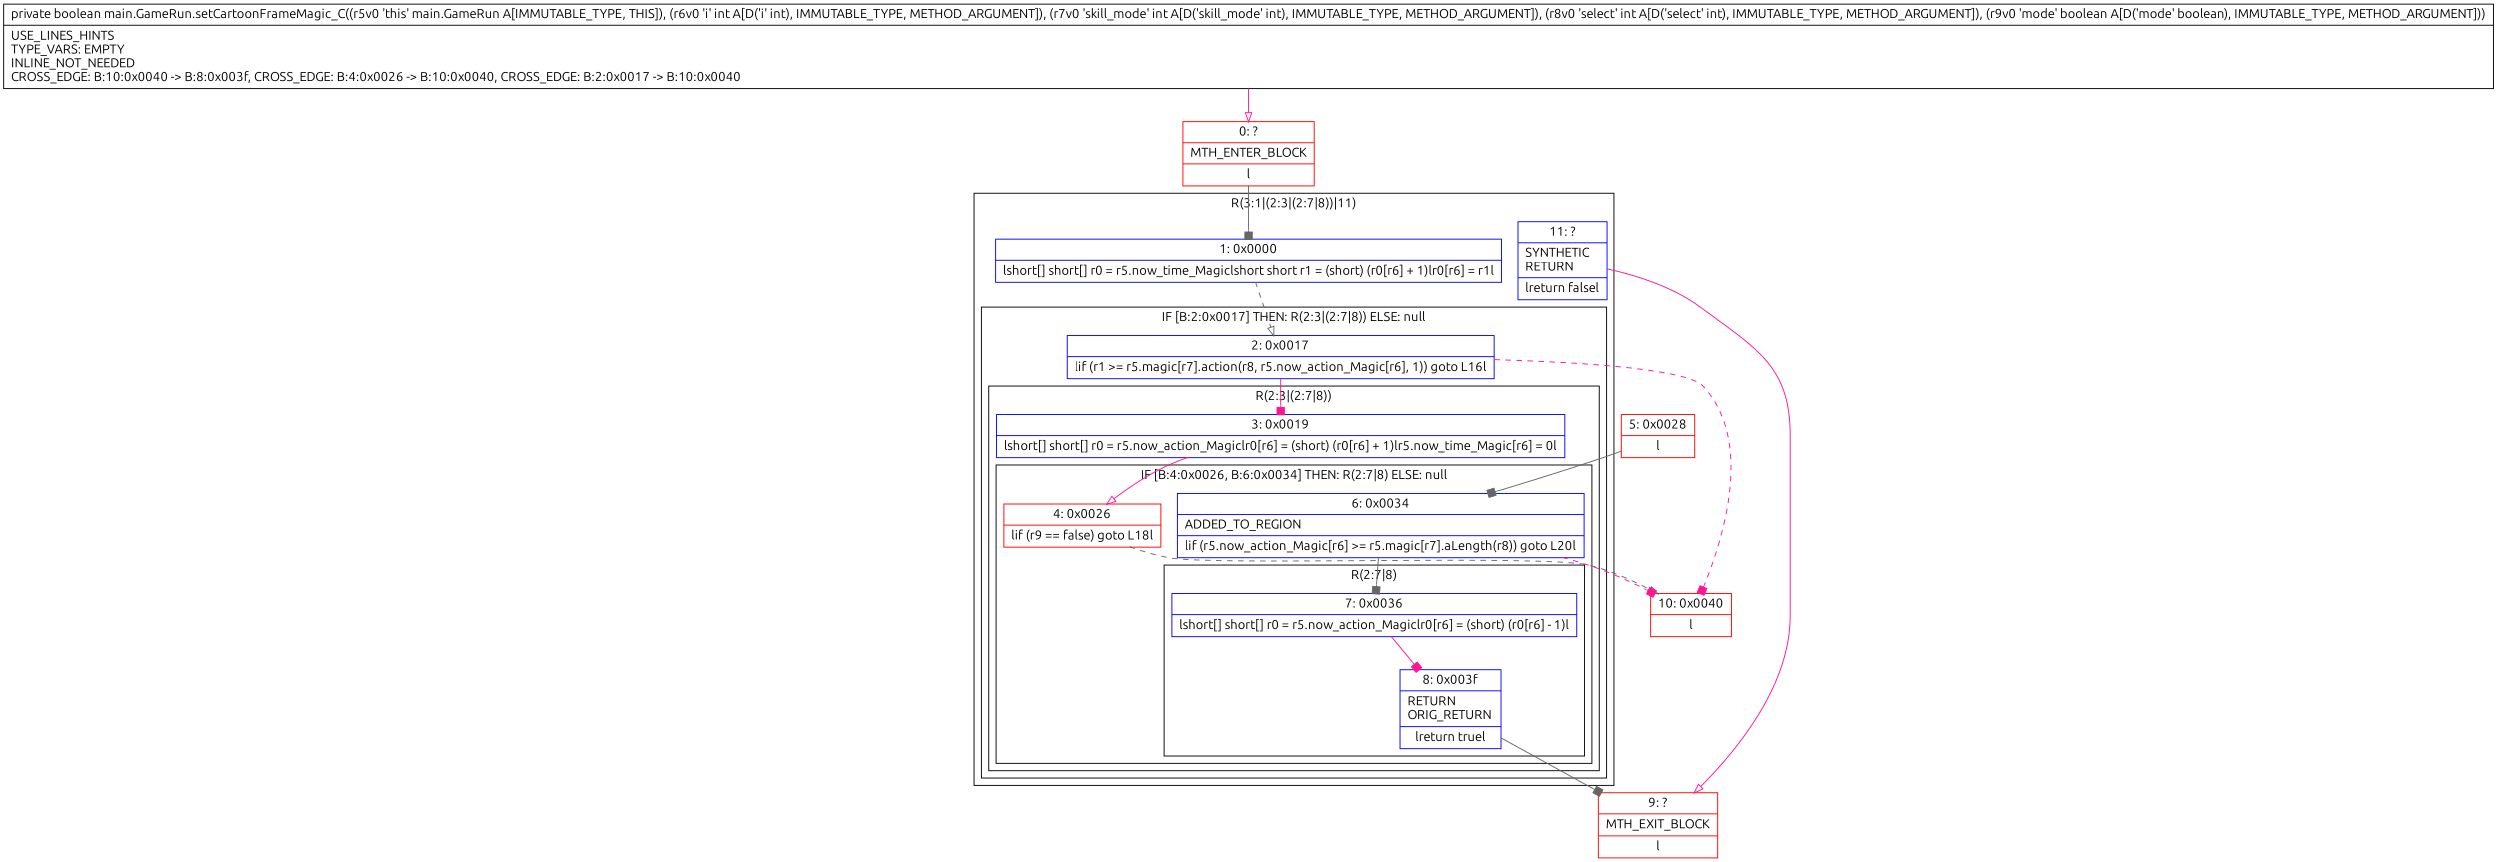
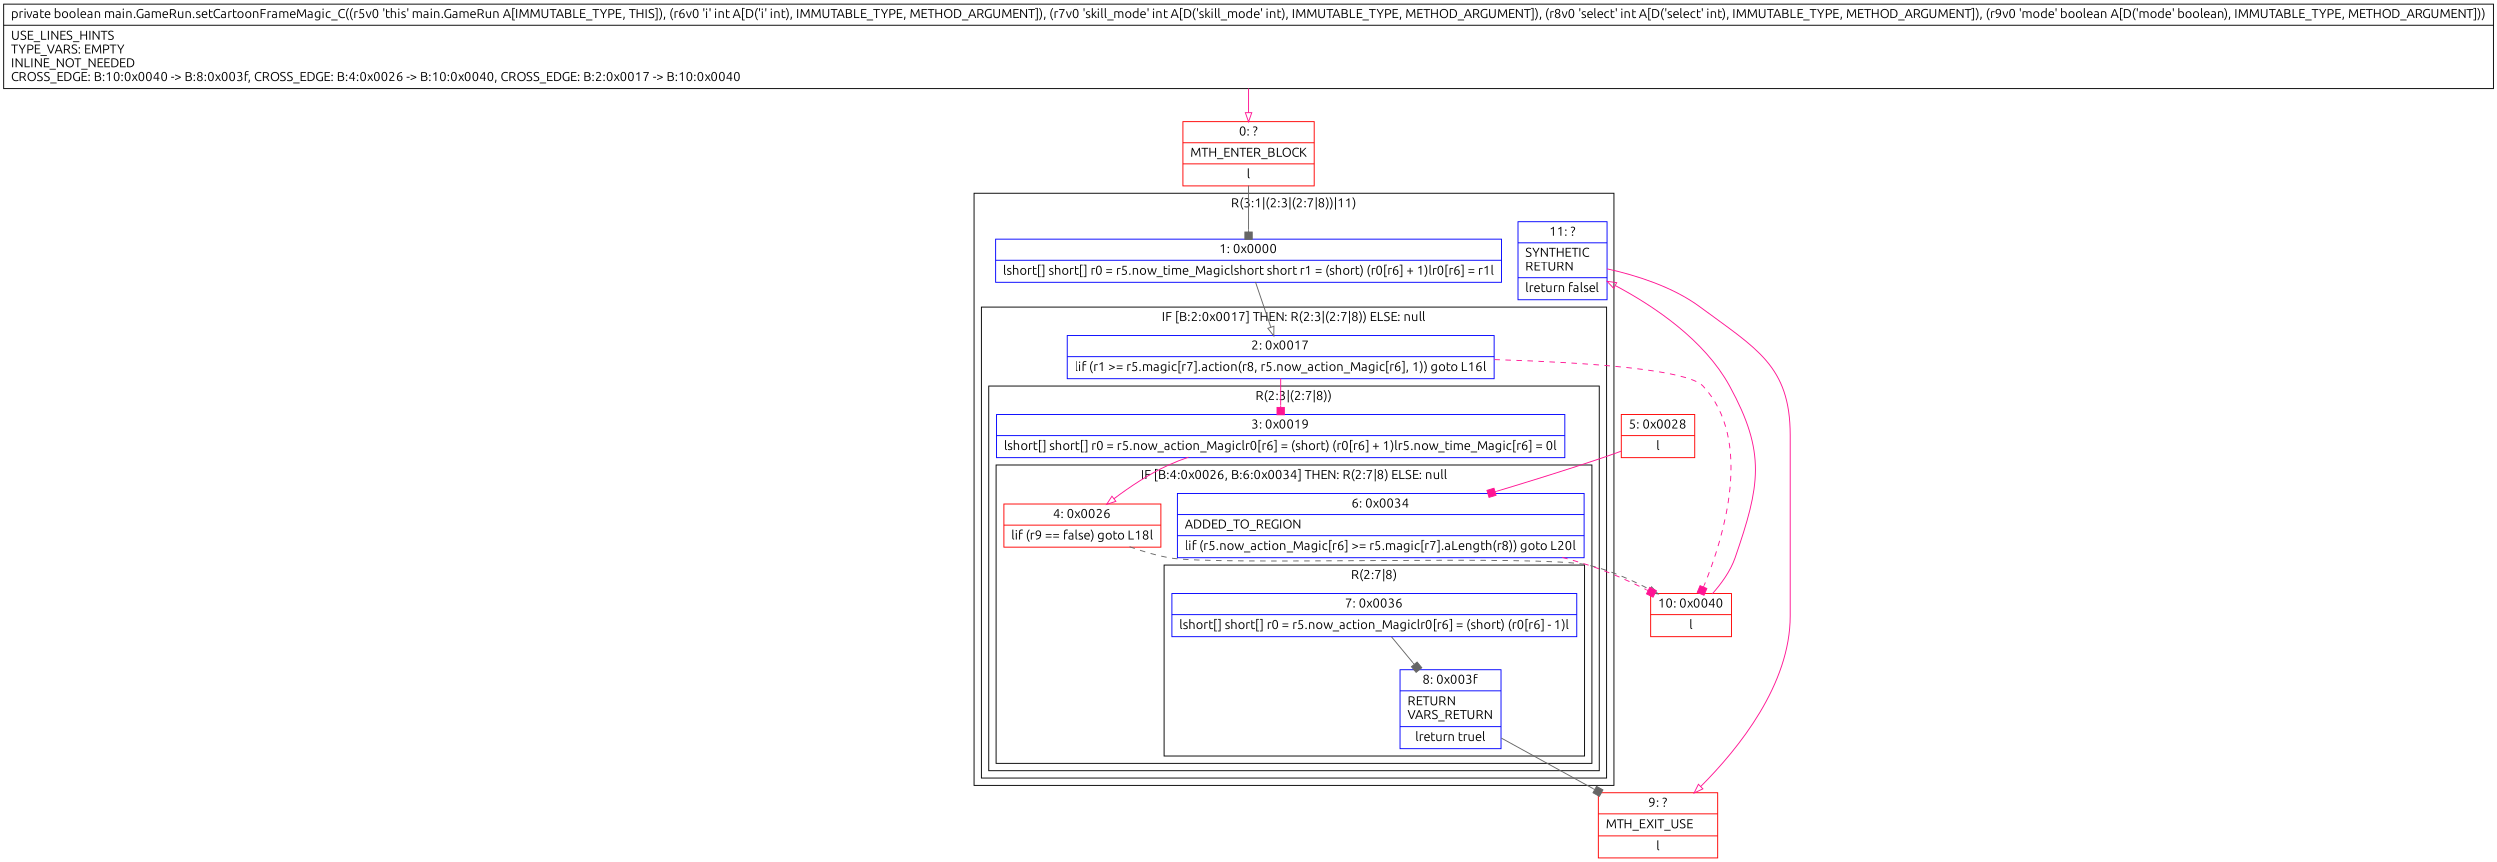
(1262, 301) -> (1262, 301)
none -> (1744, 417)
(1559, 472) -> (1559, 472)
(1377, 571) -> none
(1402, 650) -> (1402, 650)
(1450, 715) -> (1451, 715)
(1658, 824) -> (1650, 824)
